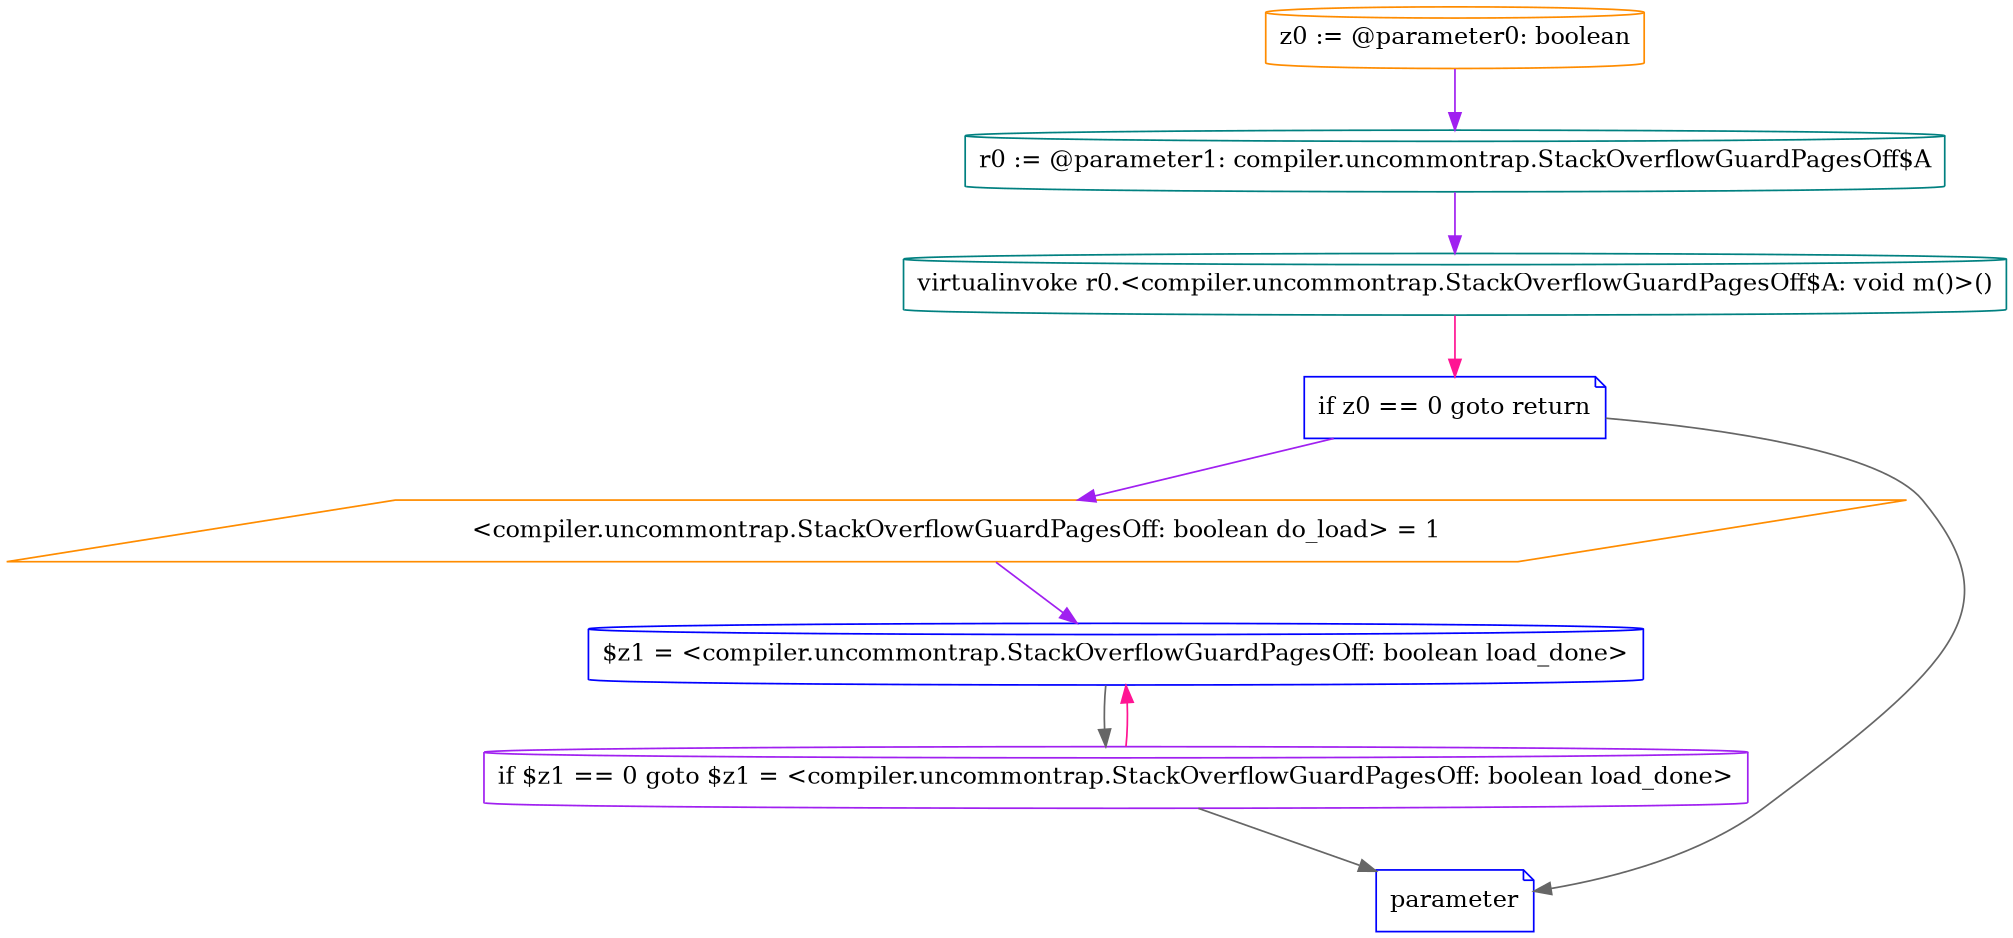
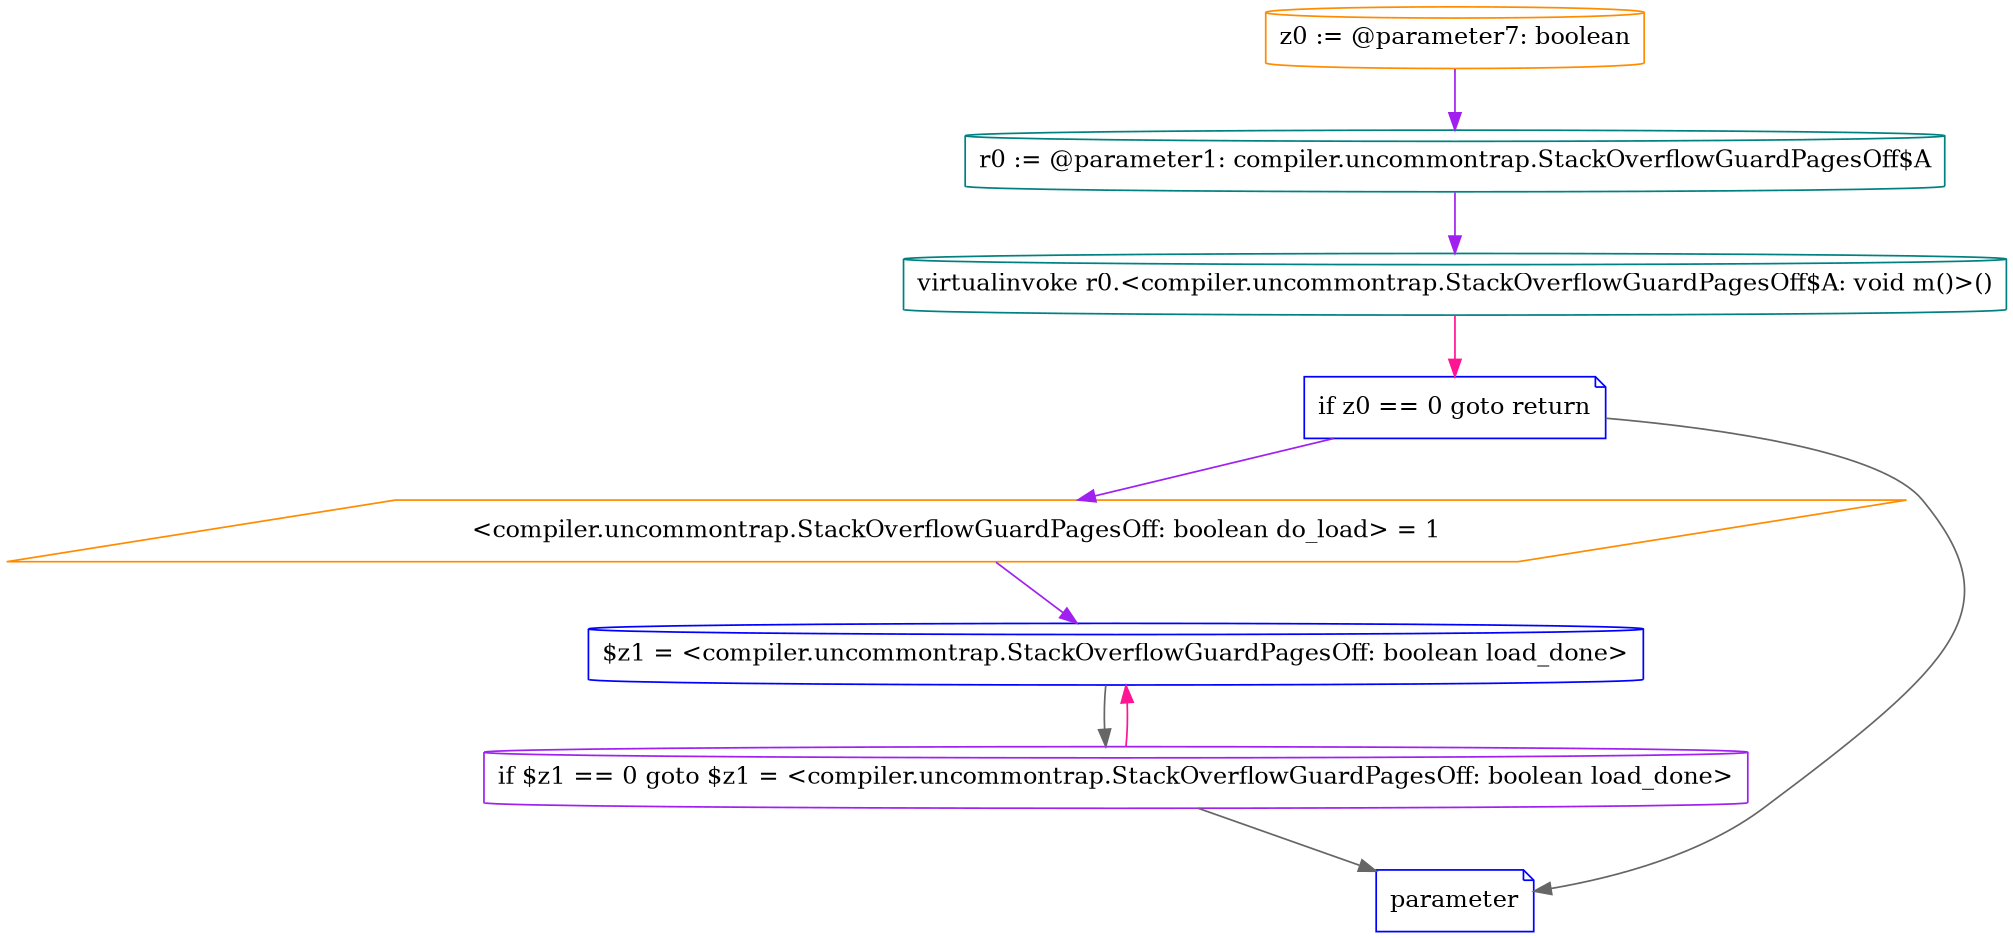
(1455, 38) -> (1455, 38)
